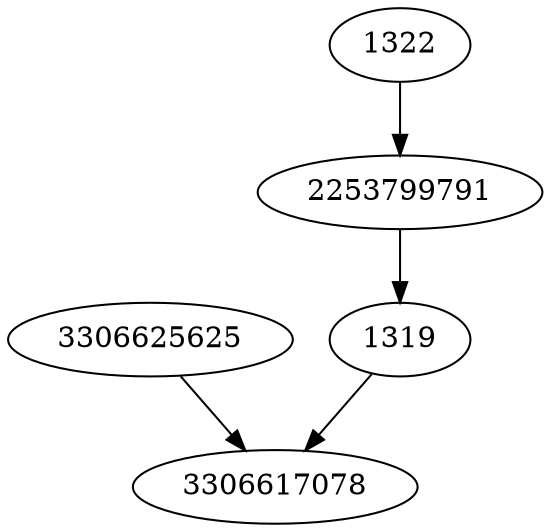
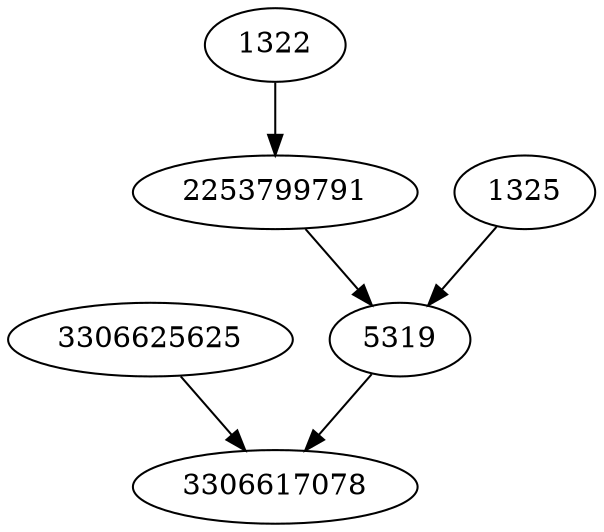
none -> (525, 192)
(400, 340) -> (400, 340)
